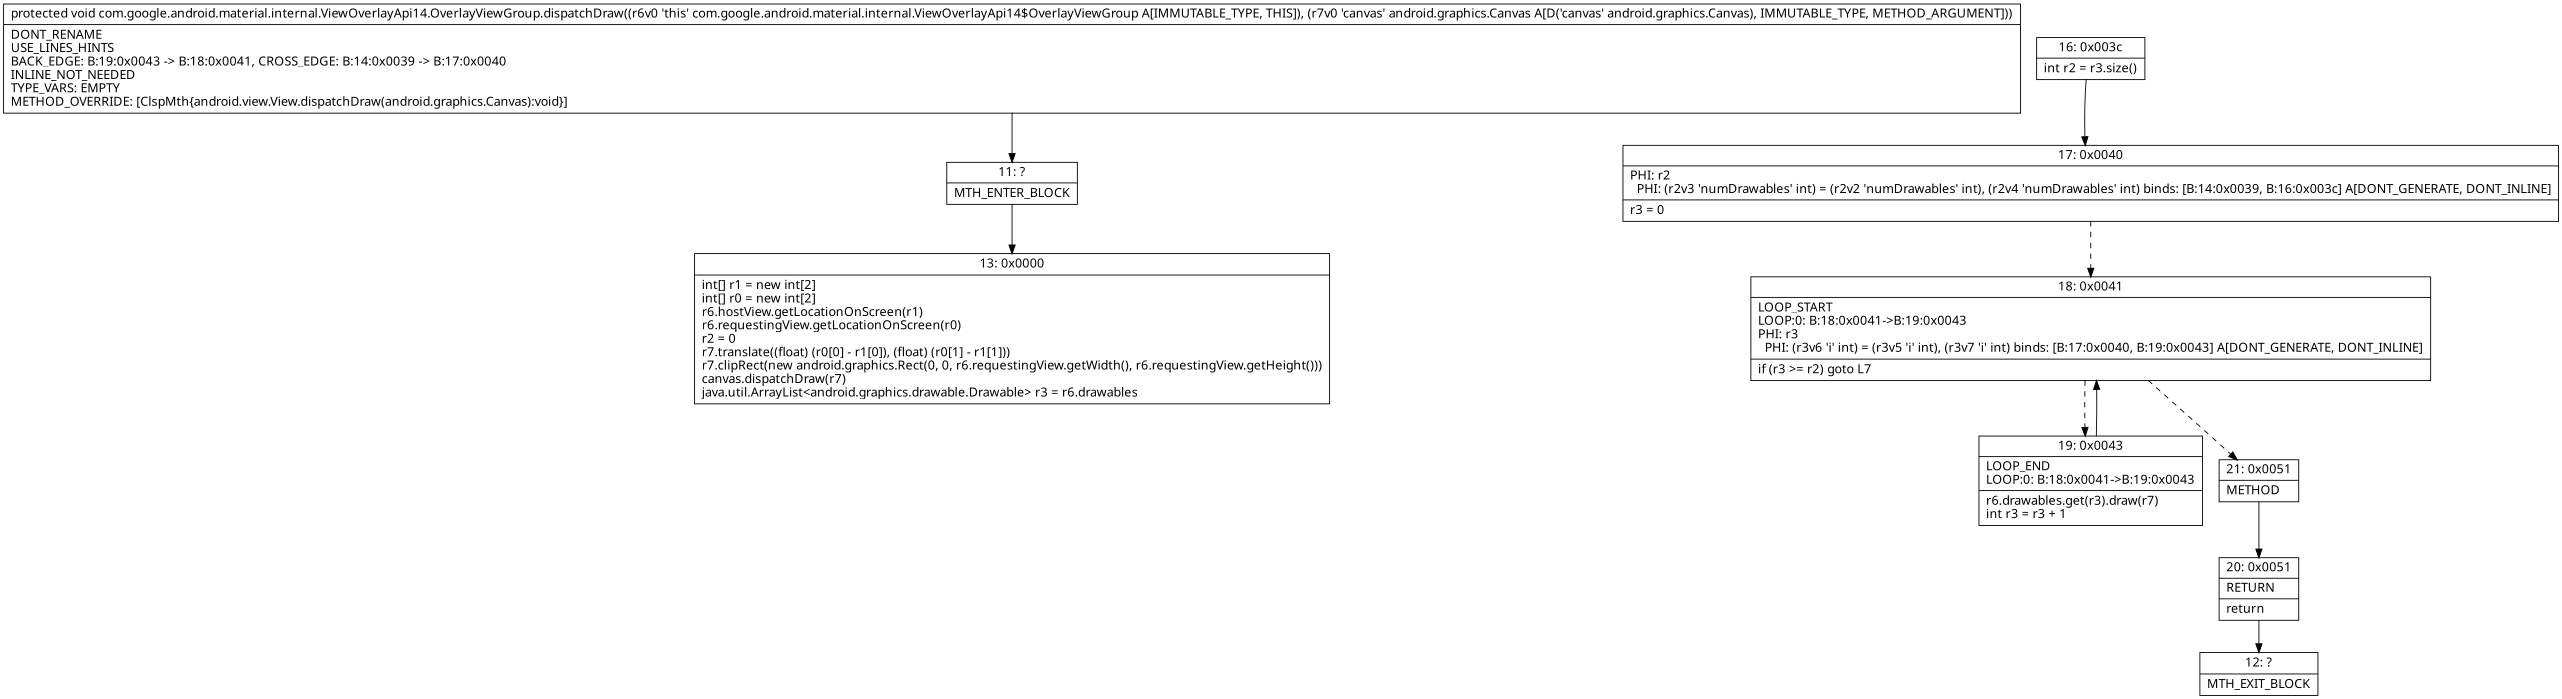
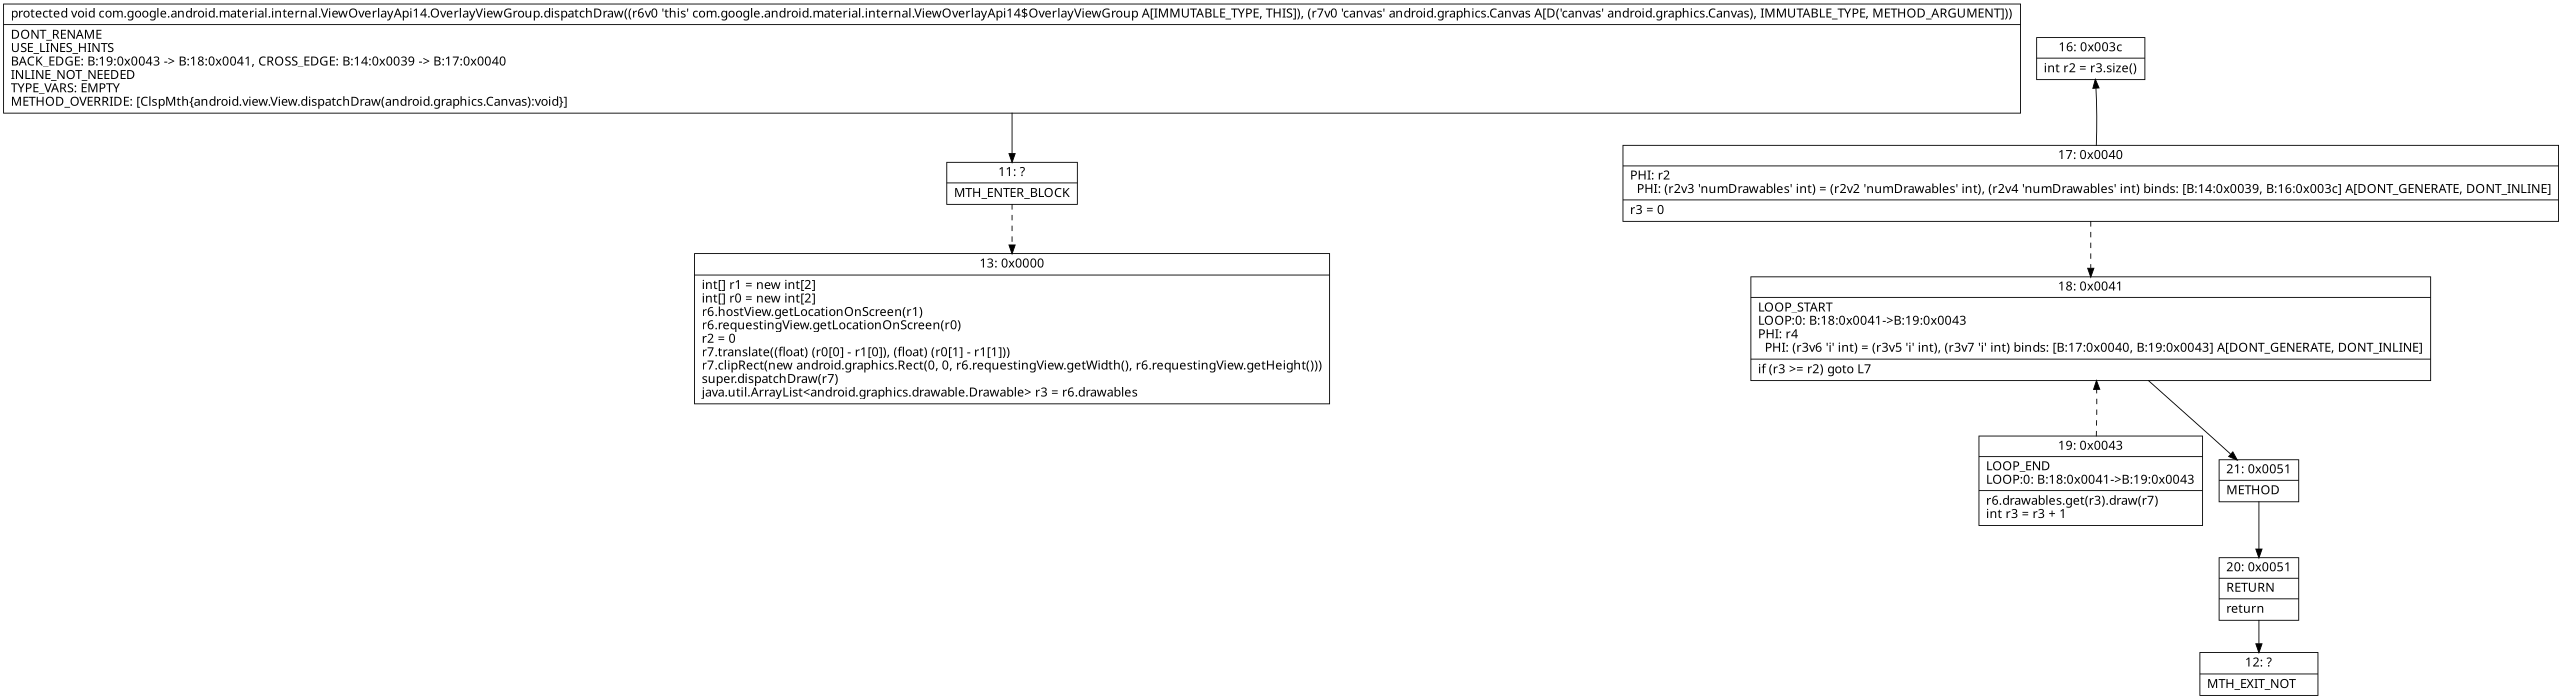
(2085, 108) -> (2097, 117)
(1012, 225) -> (1012, 225)
(1780, 335) -> (1780, 335)
(774, 379) -> (771, 379)
(2085, 404) -> none
(2097, 413) -> (2097, 413)
(2189, 417) -> (2189, 417)
(2259, 684) -> (2252, 684)
